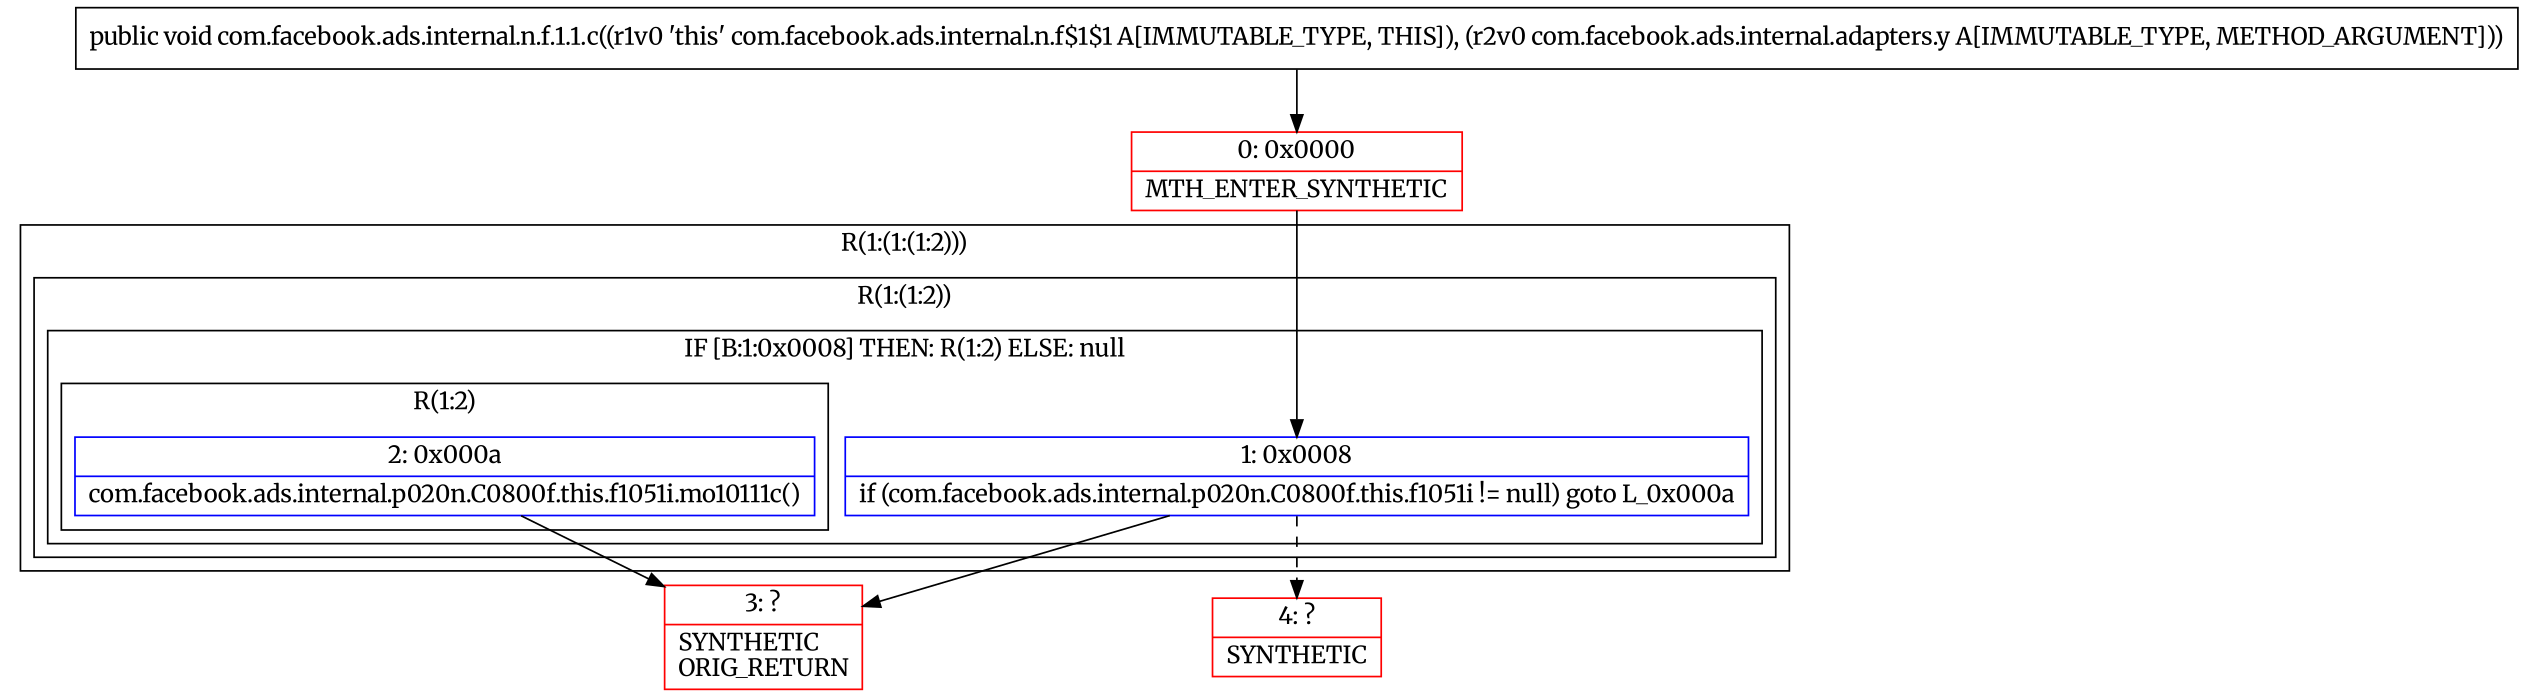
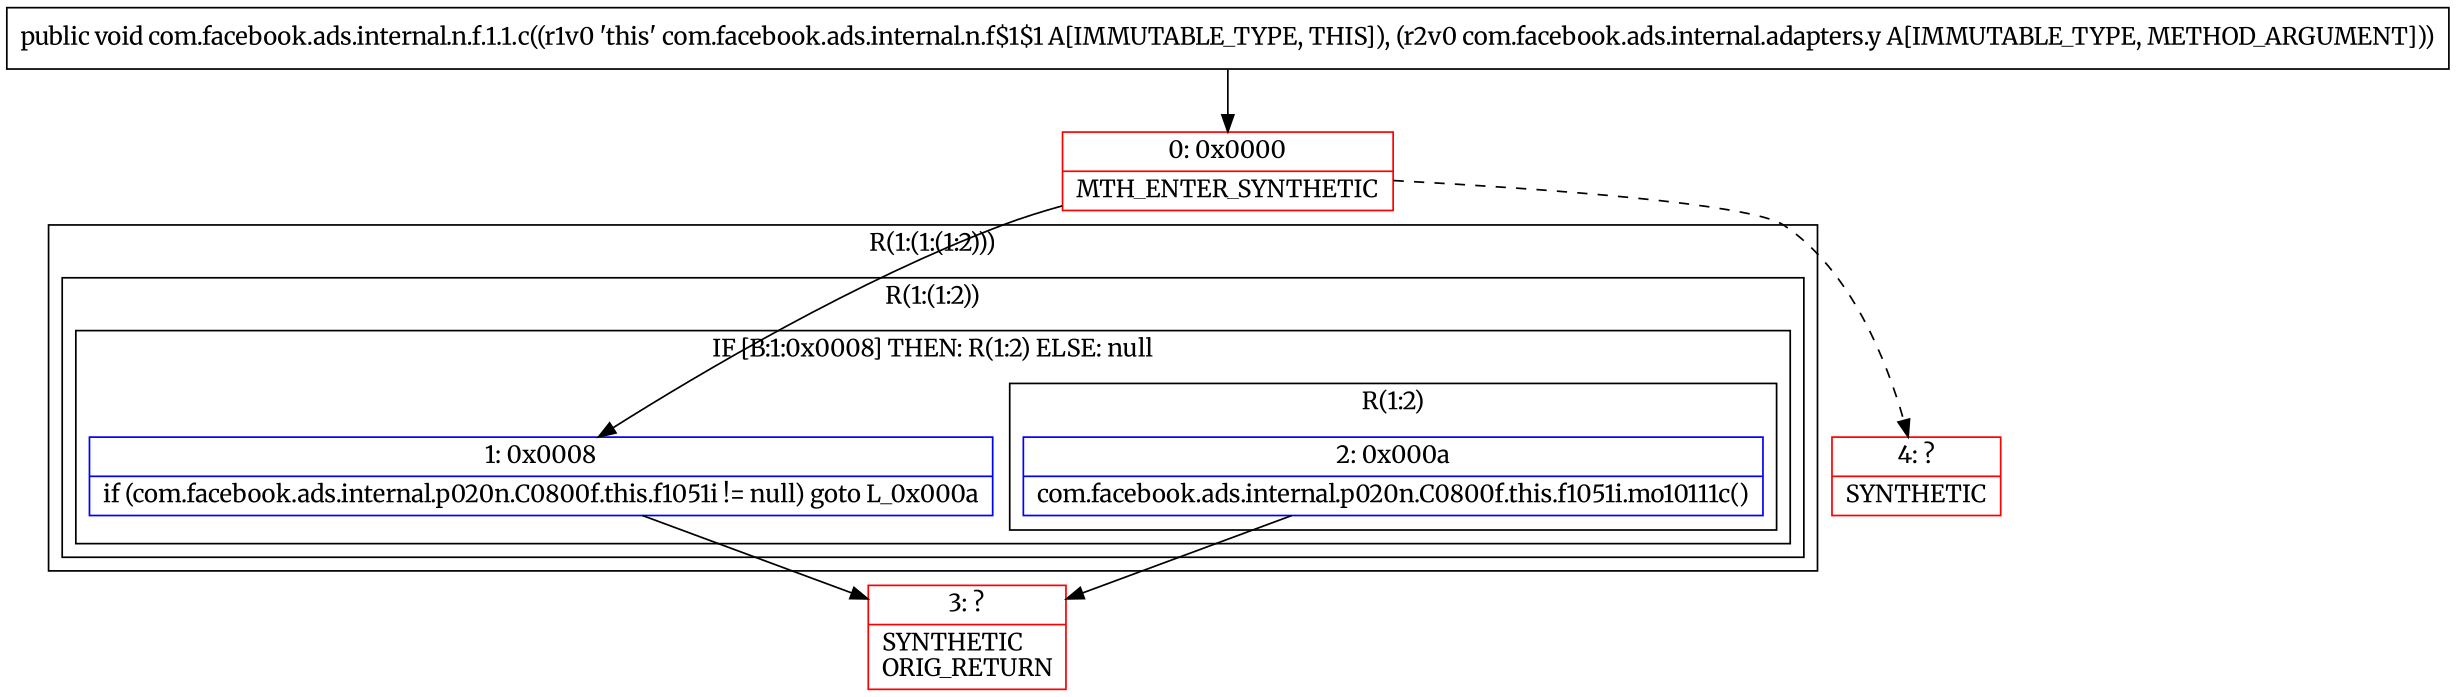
(1297, 532) -> (1706, 207)
